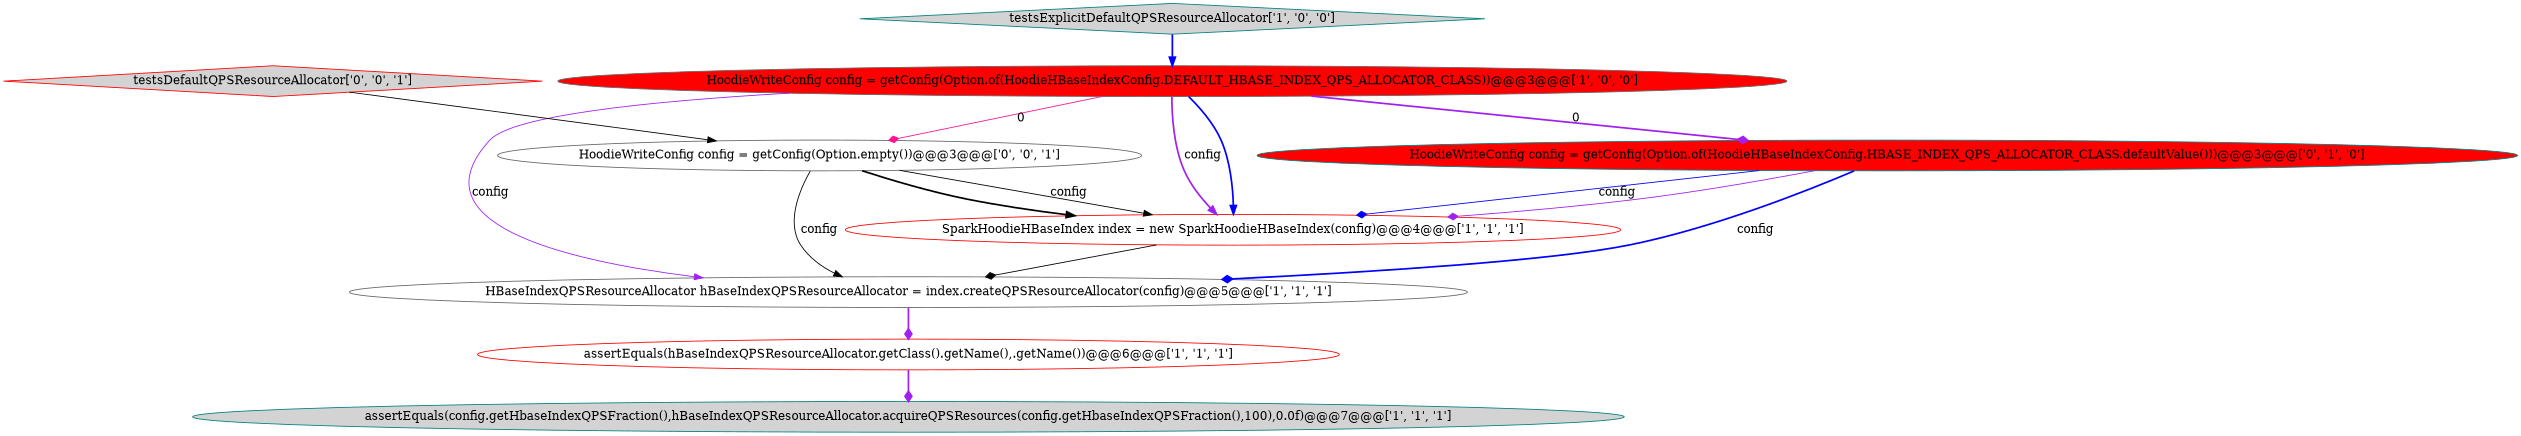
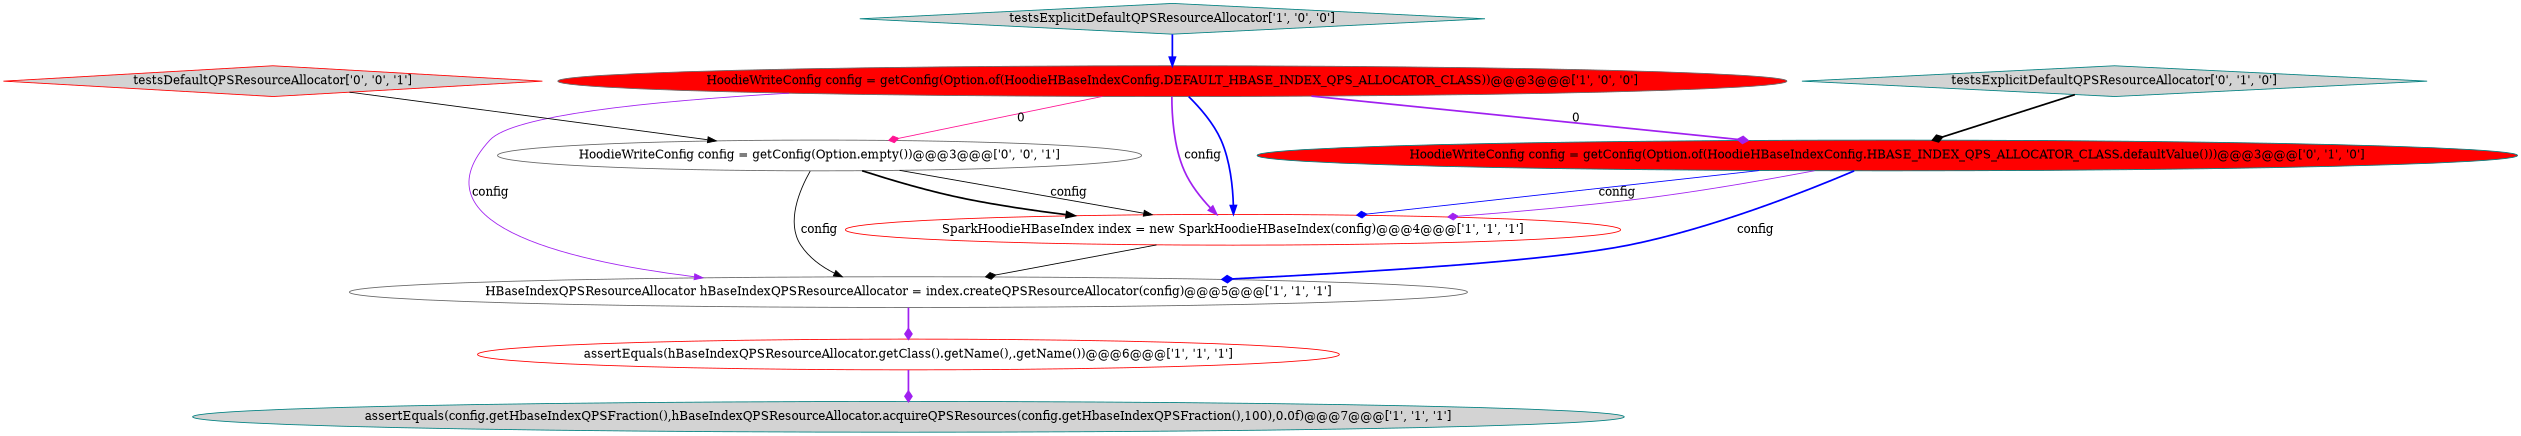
none -> (2114, 81)
